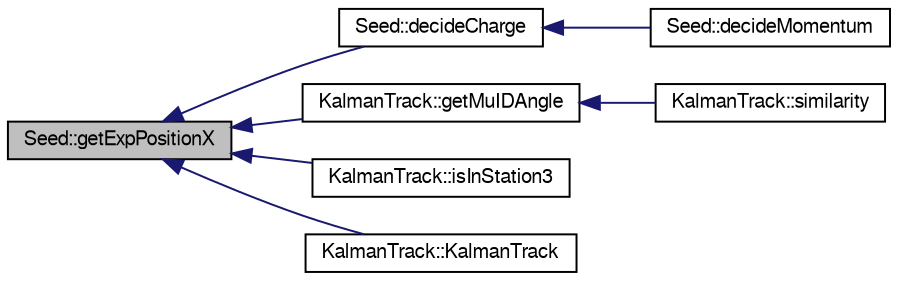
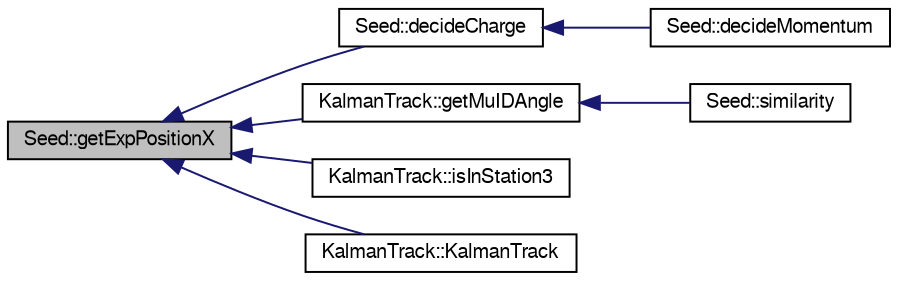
(770, 103) -> (770, 103)
